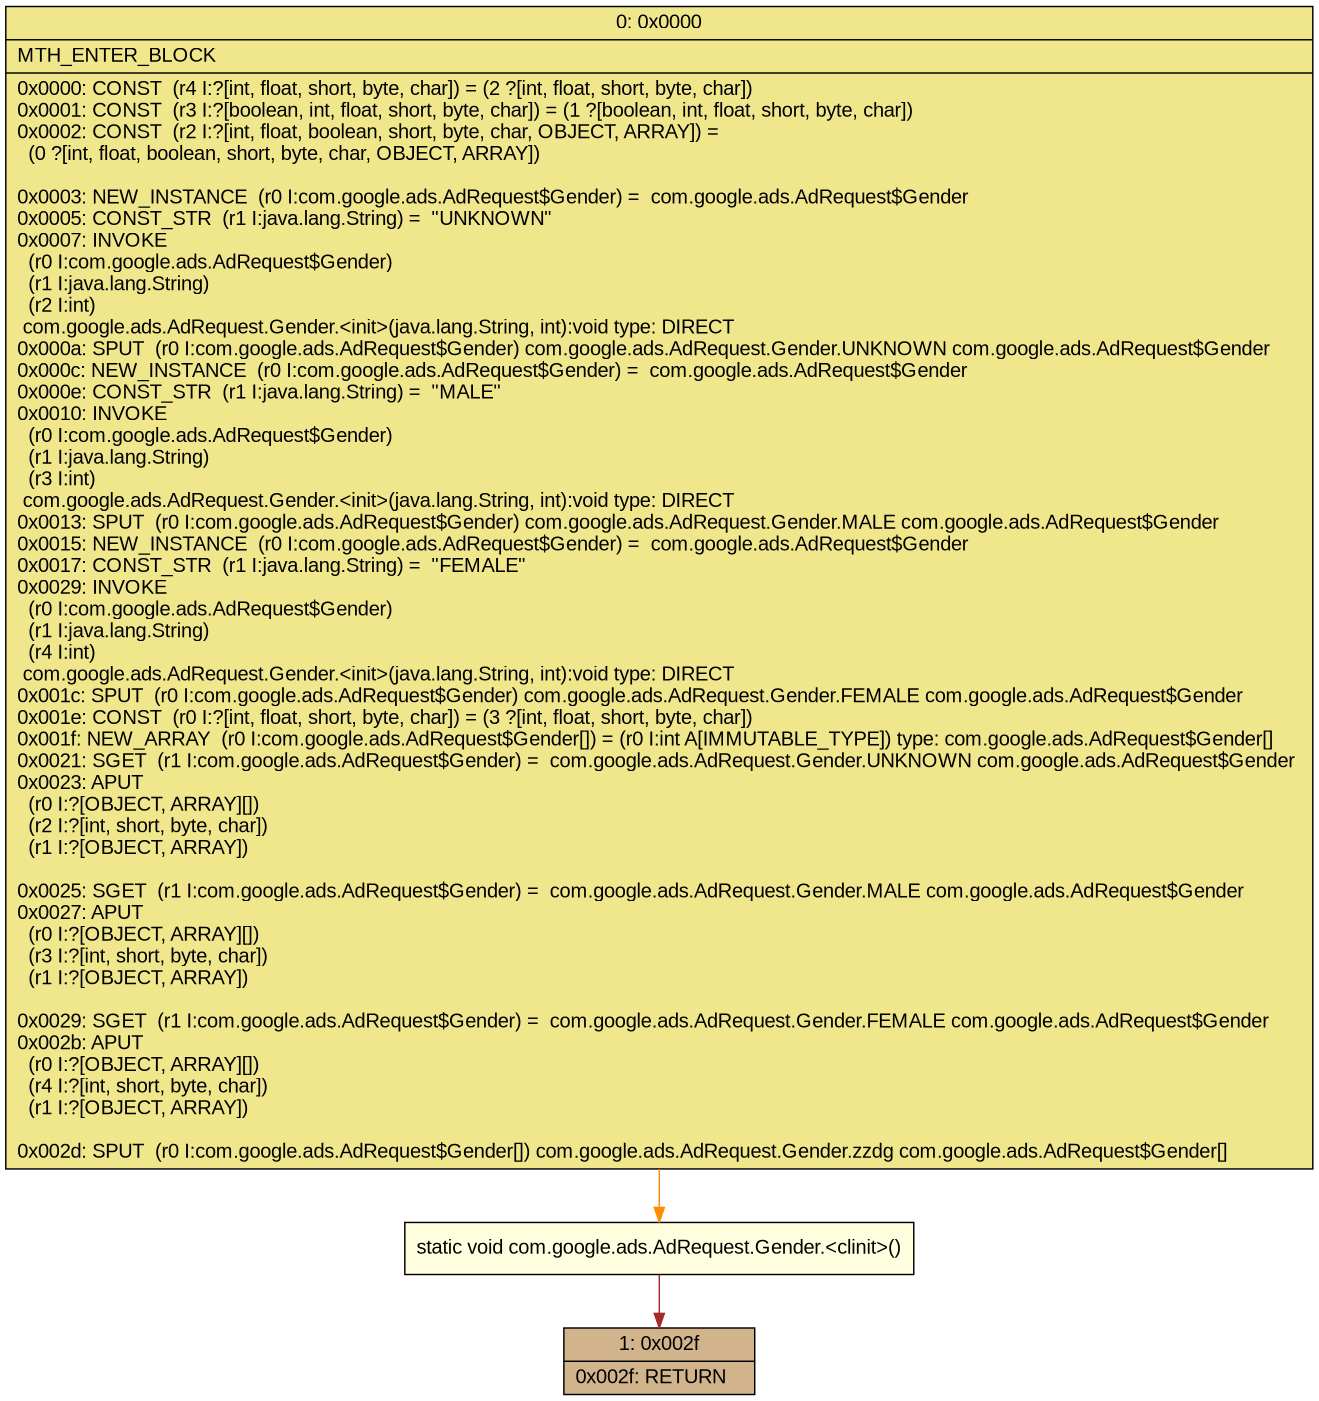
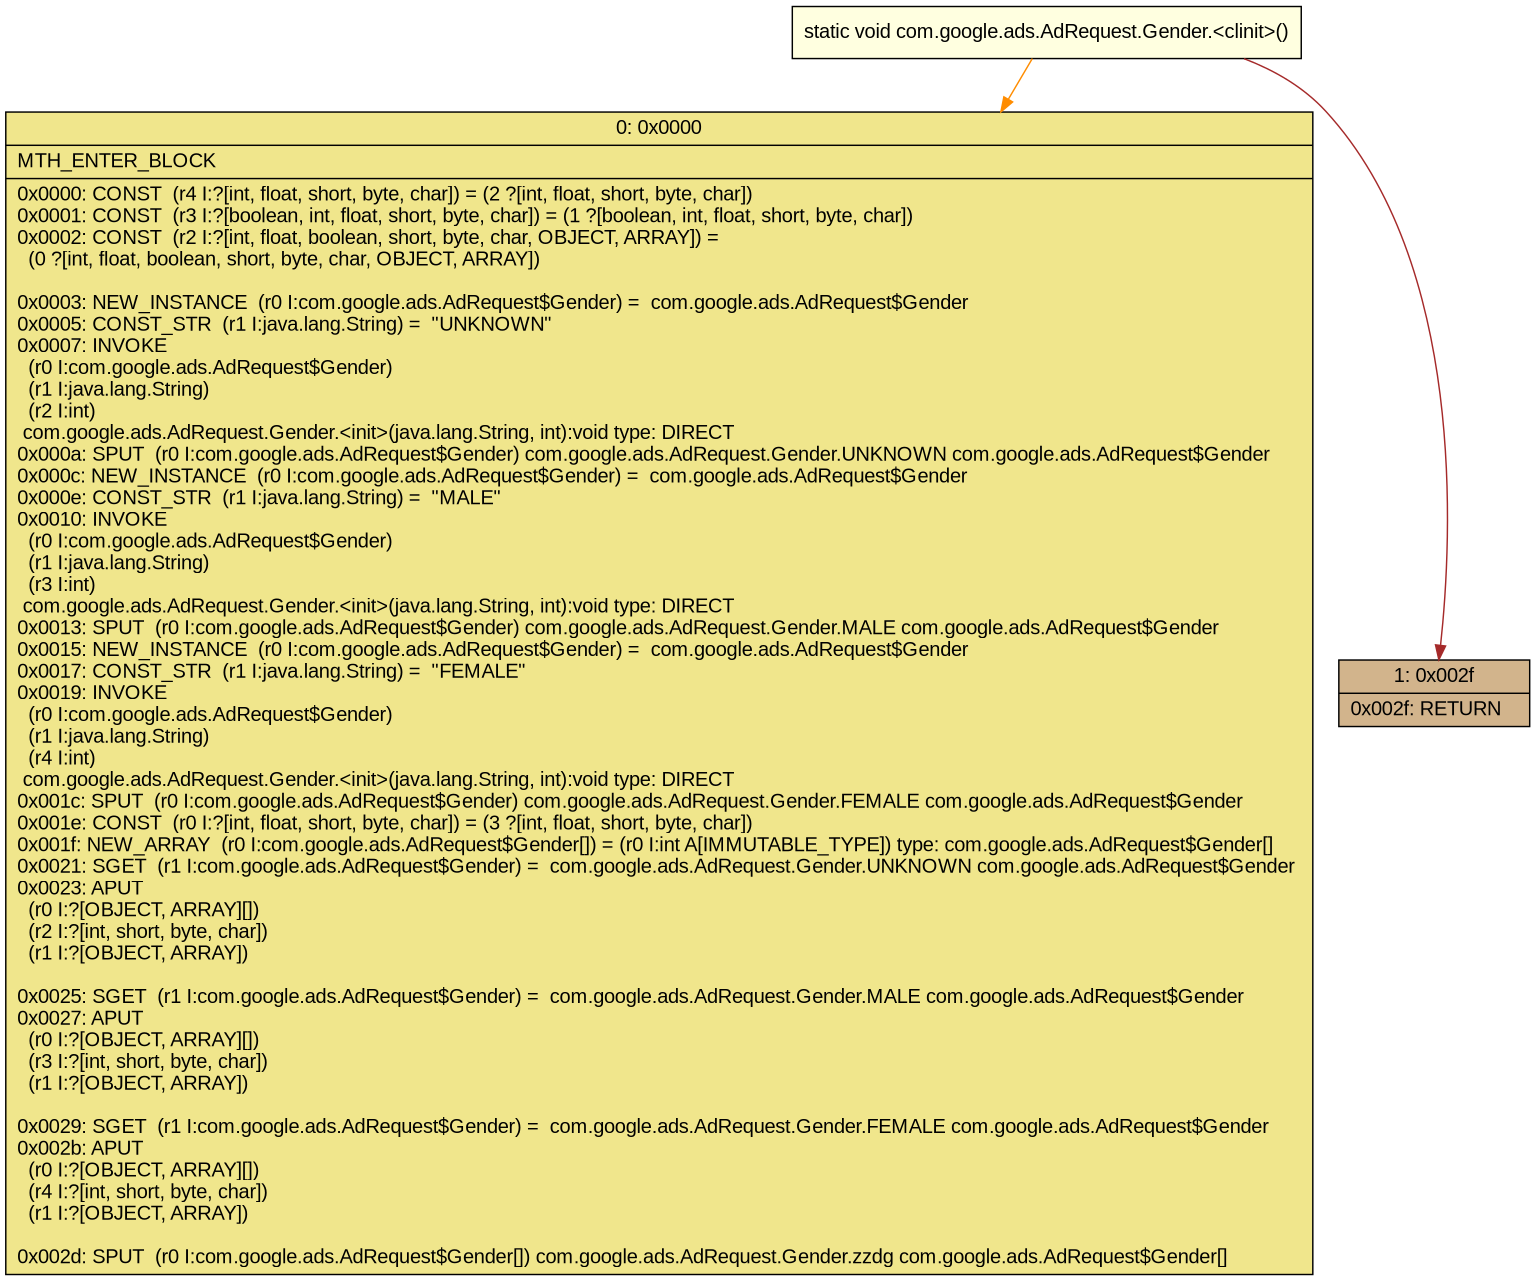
(98, 588) -> (98, 693)
(659, 1188) -> (1020, 79)
